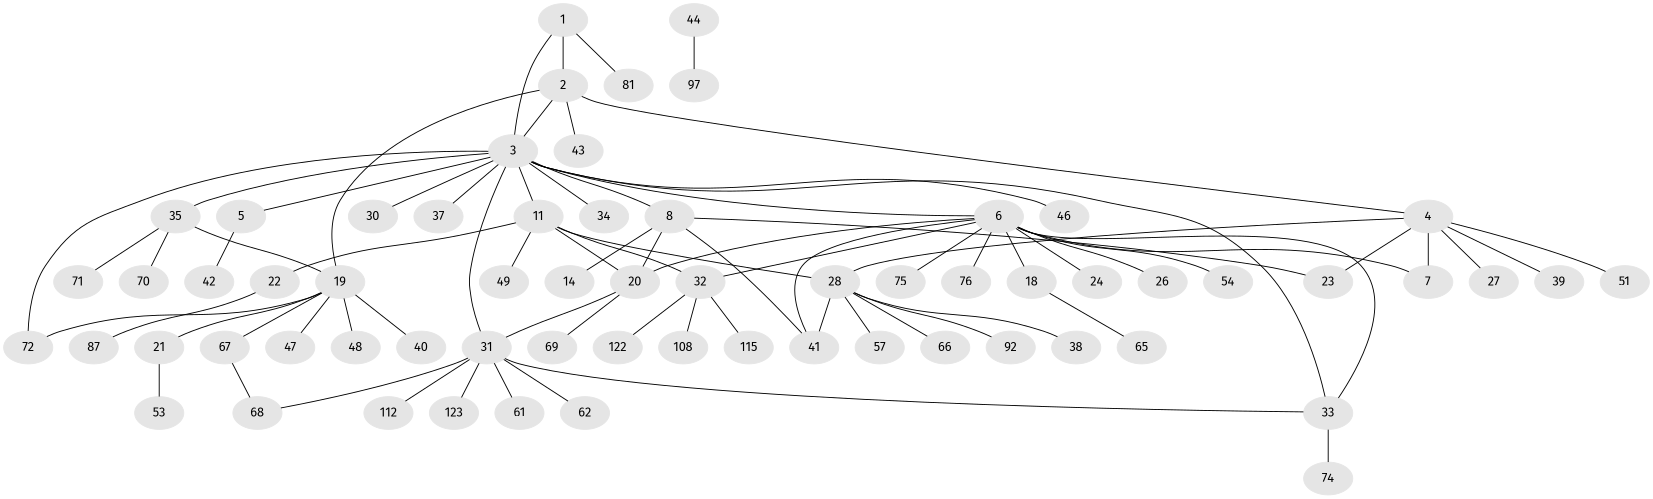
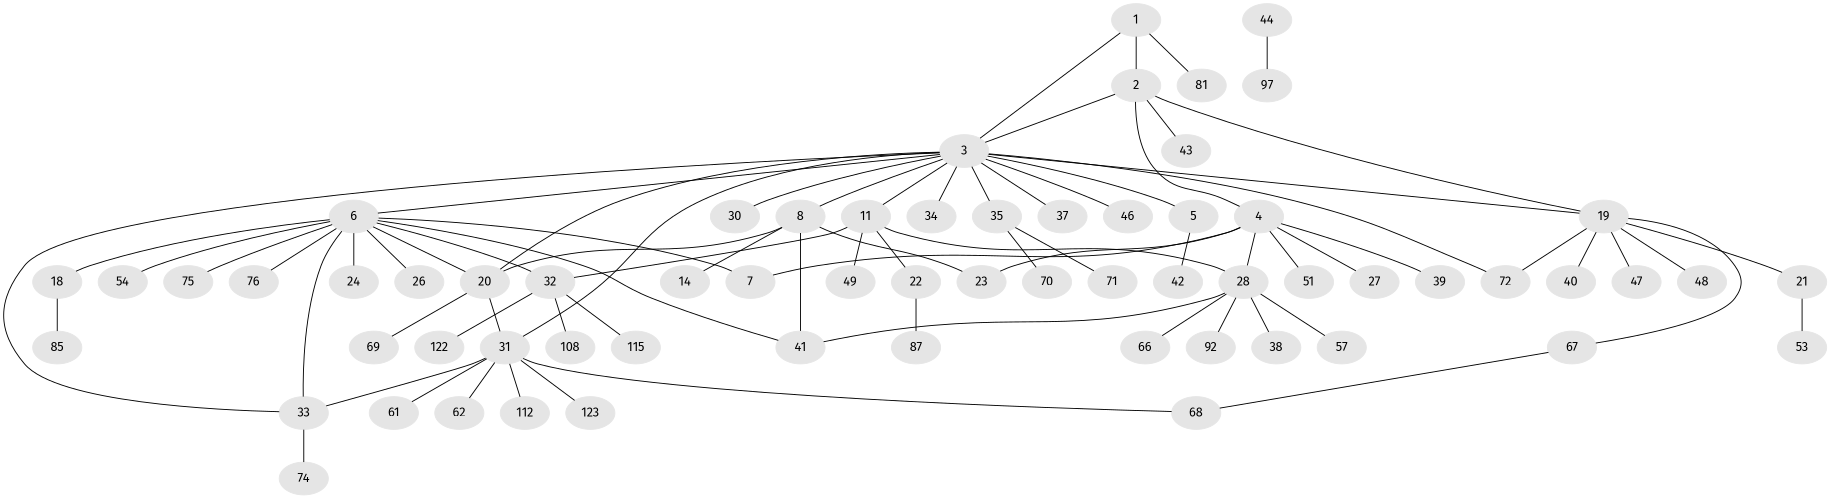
(258, 249) -> (1284, 184)
(587, 249) -> (755, 168)
(1142, 348) -> (57, 348)
